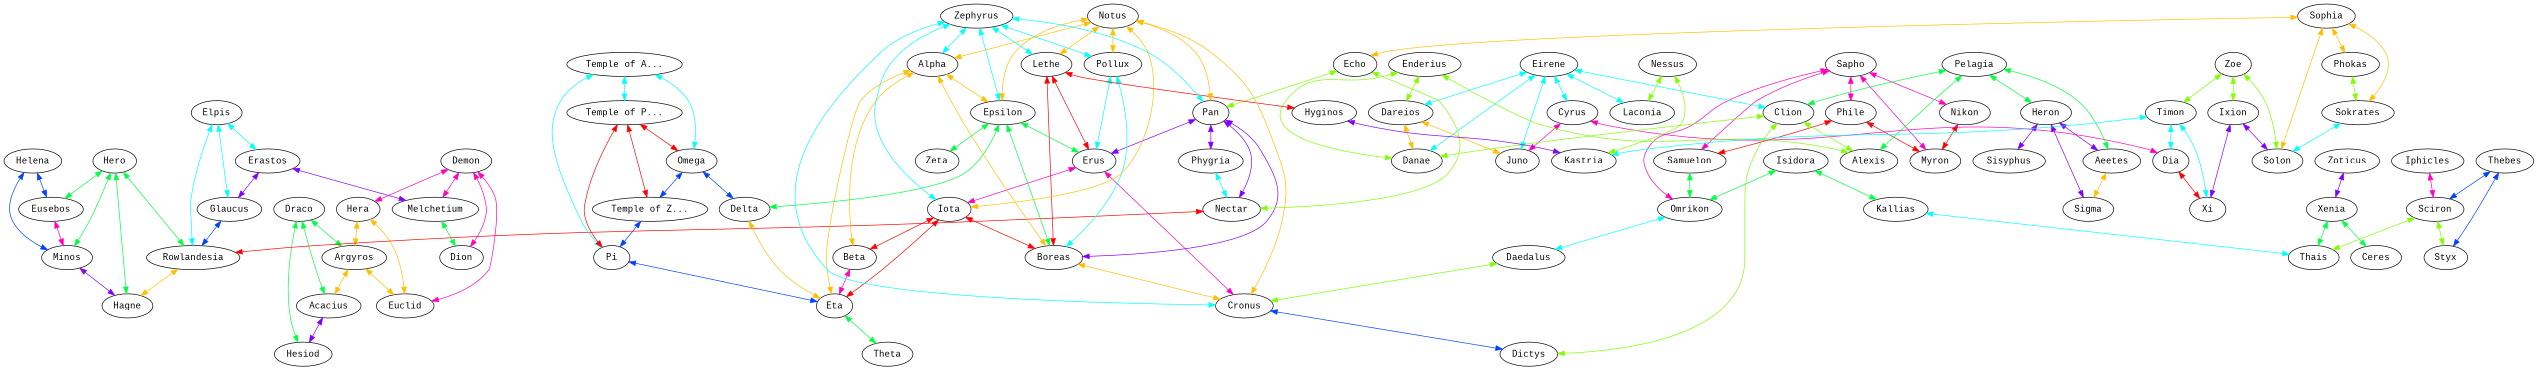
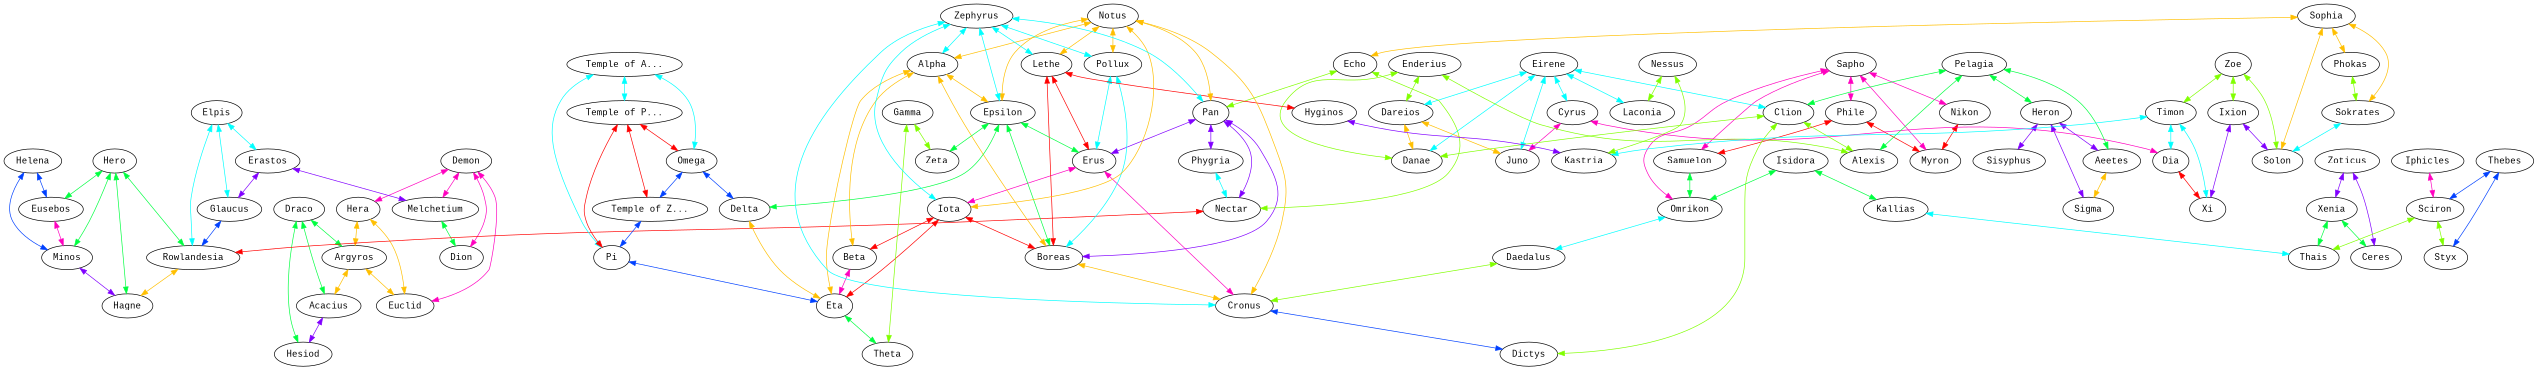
none -> (908, 113)
none -> (2367, 208)
